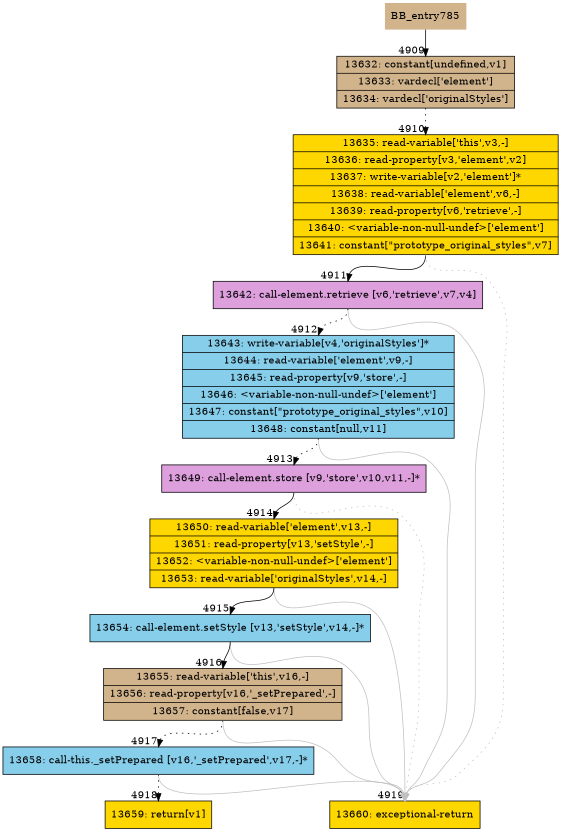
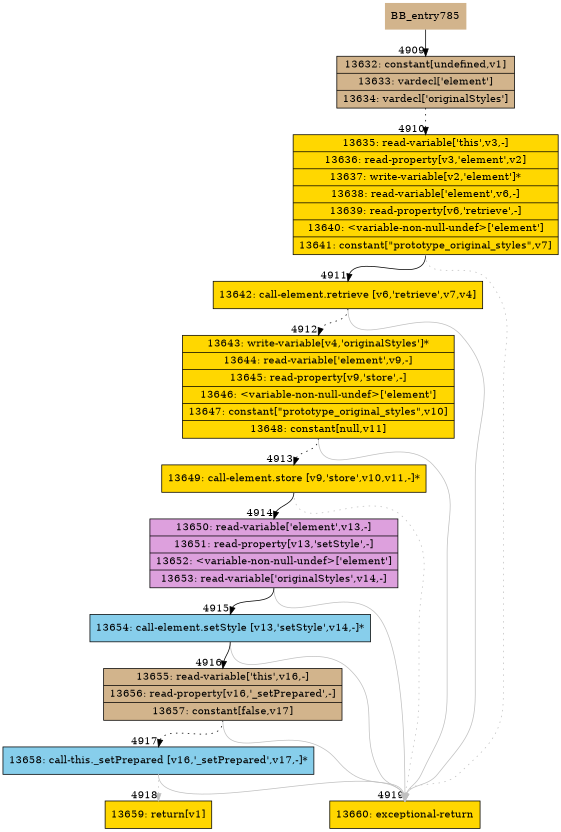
(348, 295) -> (348, 295)
(318, 387) -> (318, 387)
(294, 479) -> (294, 479)
(274, 553) -> (274, 553)
(158, 784) -> (158, 784)
